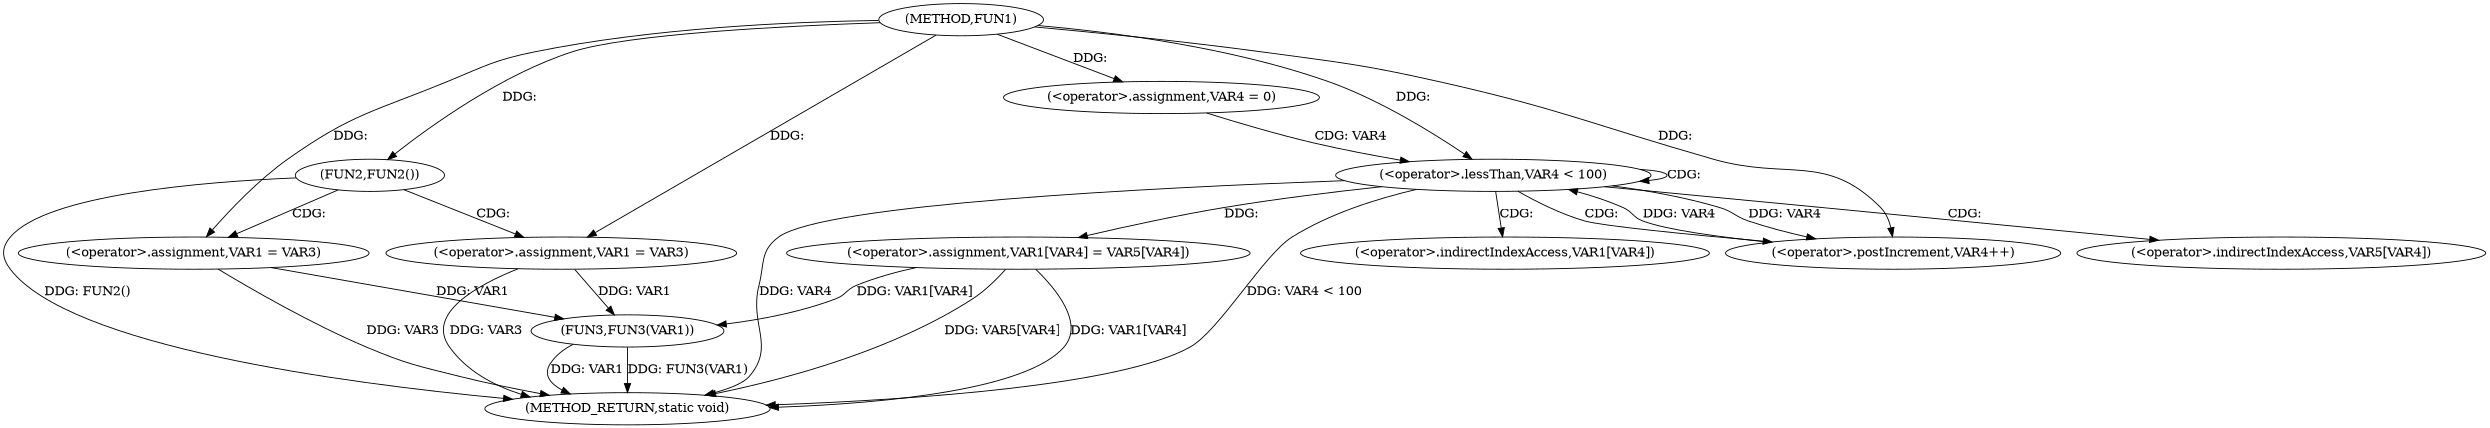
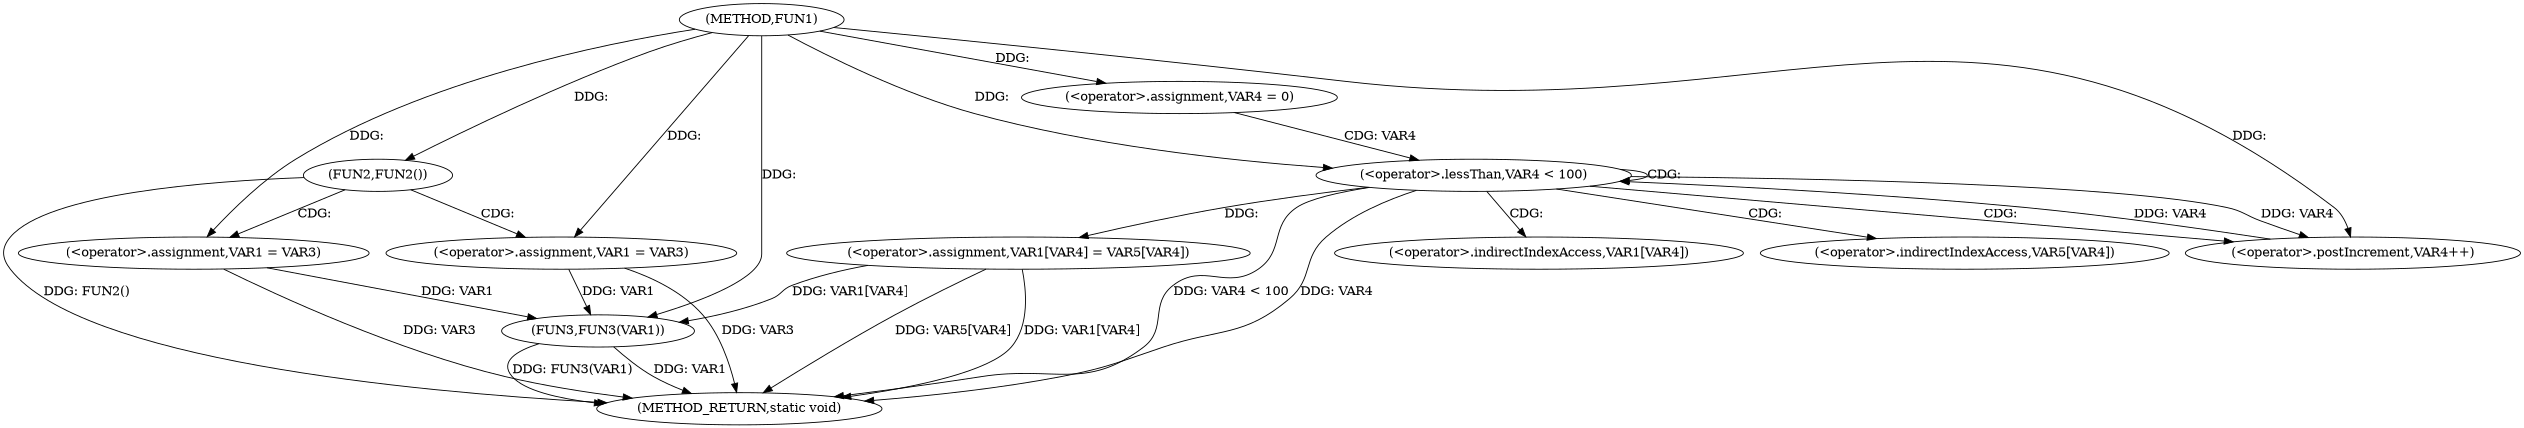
none -> (762, 208)
